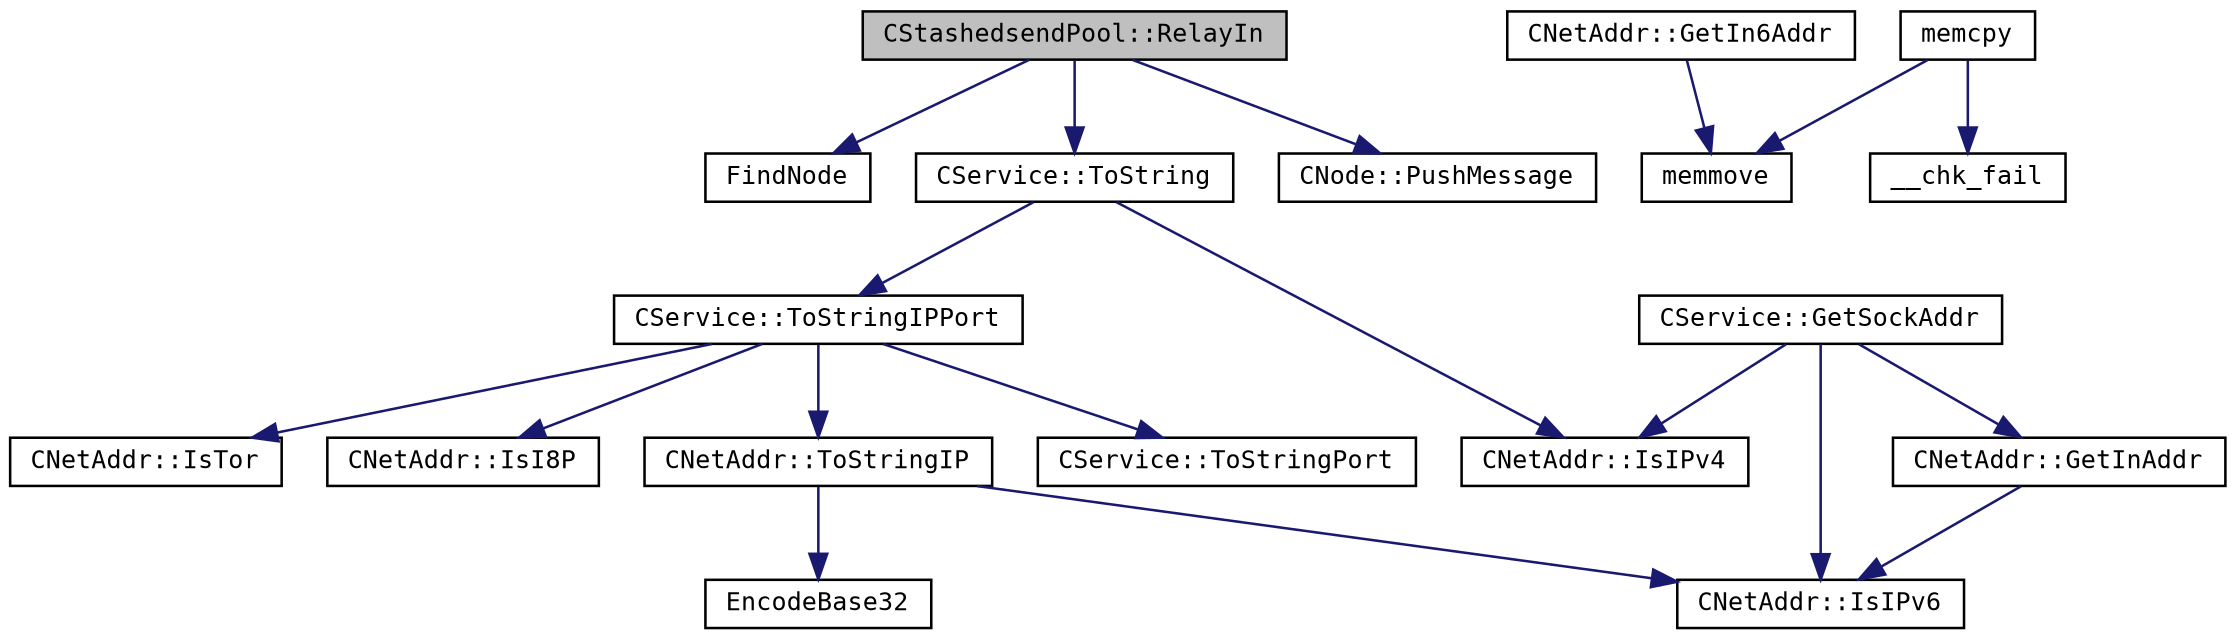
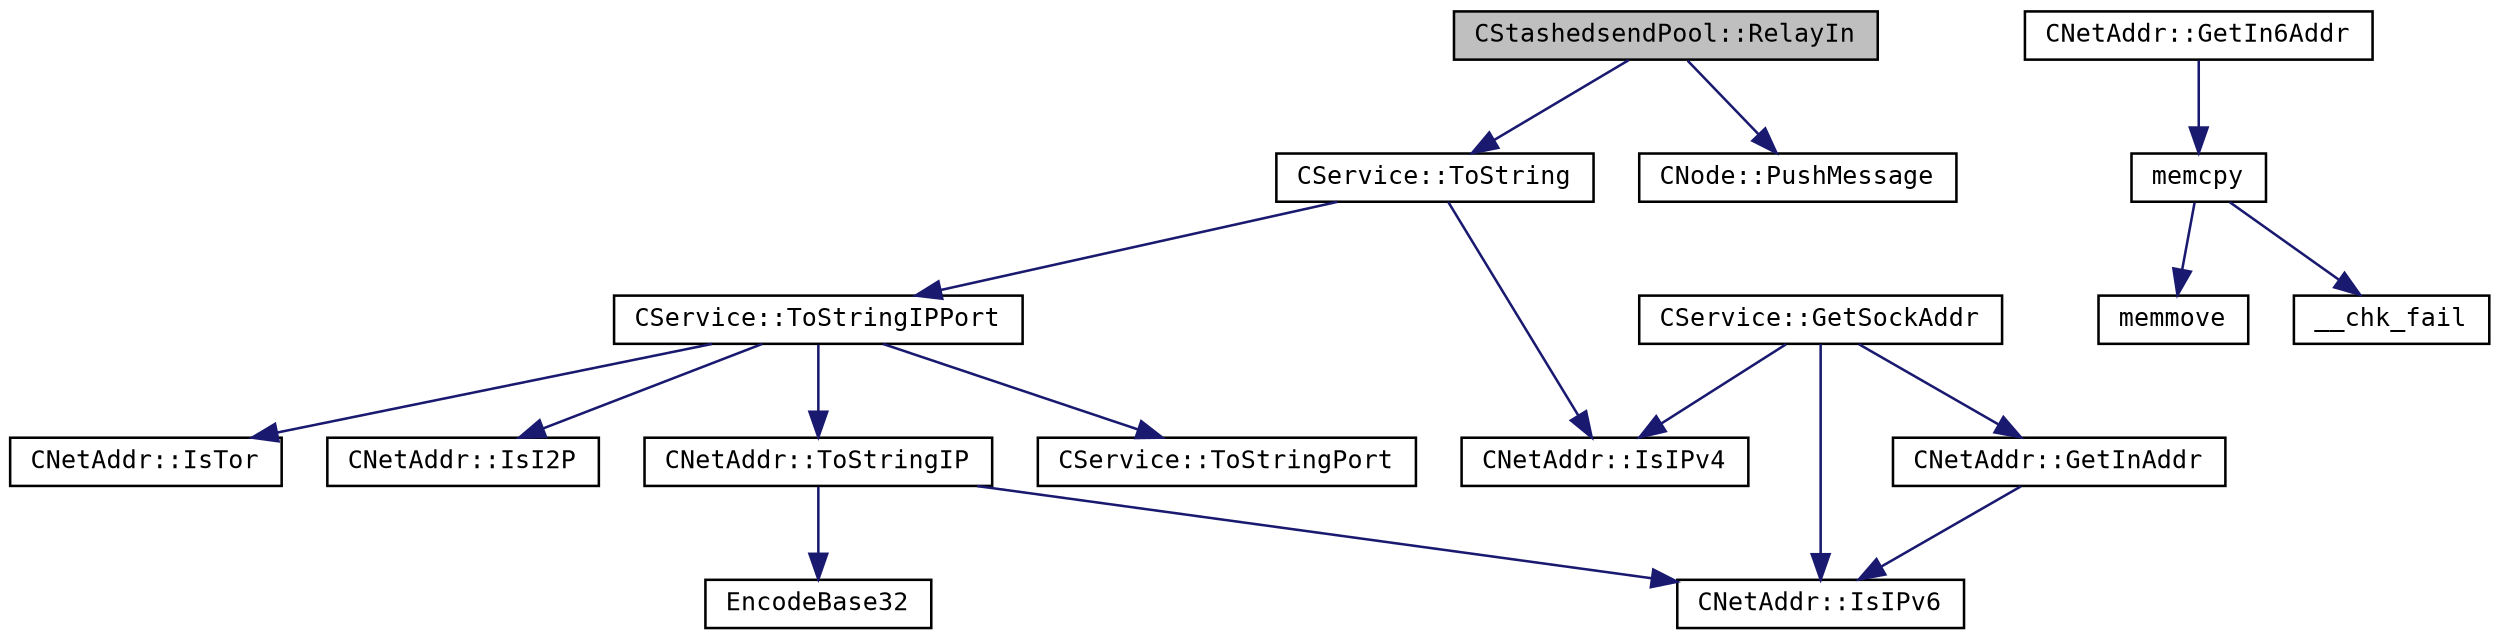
(1696, 94) -> (2199, 94)
(788, 178) -> none
(463, 462) -> (463, 462)
